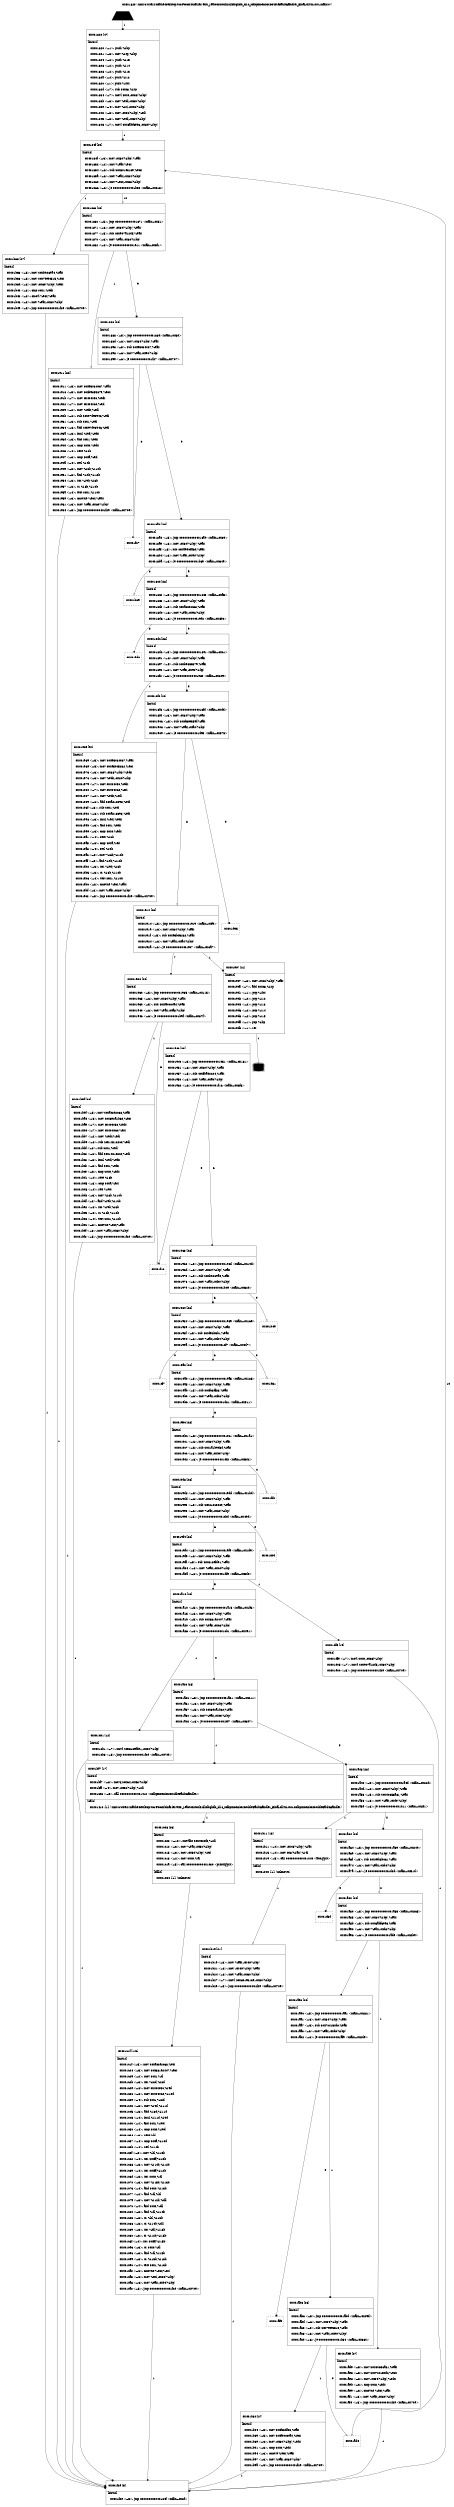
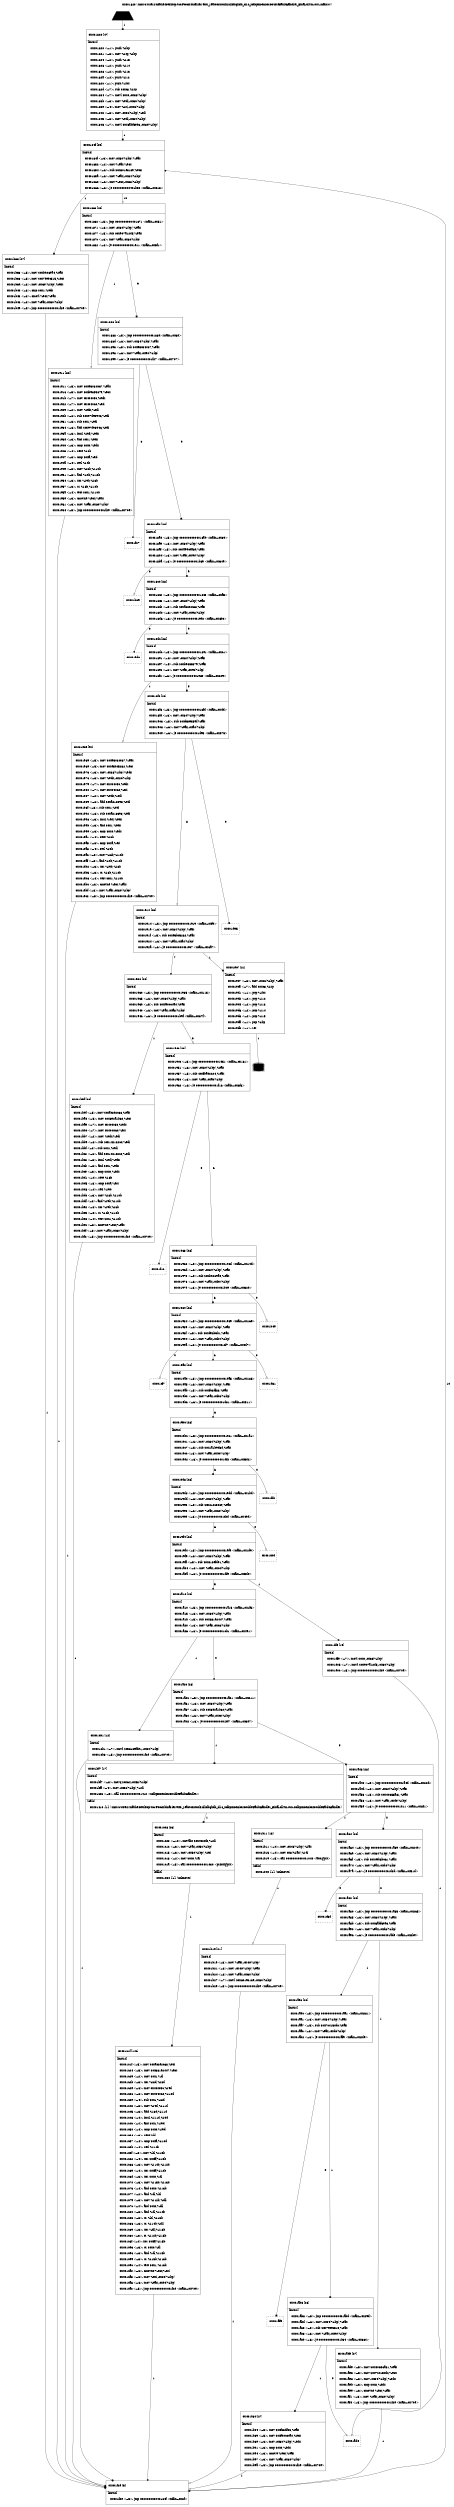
(157, 1142) -> (187, 1032)
(213, 1469) -> (213, 1469)
